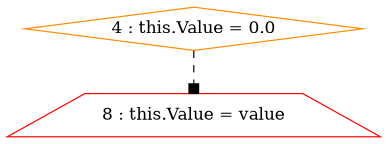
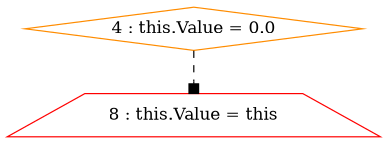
(194, 115) -> (194, 115)
